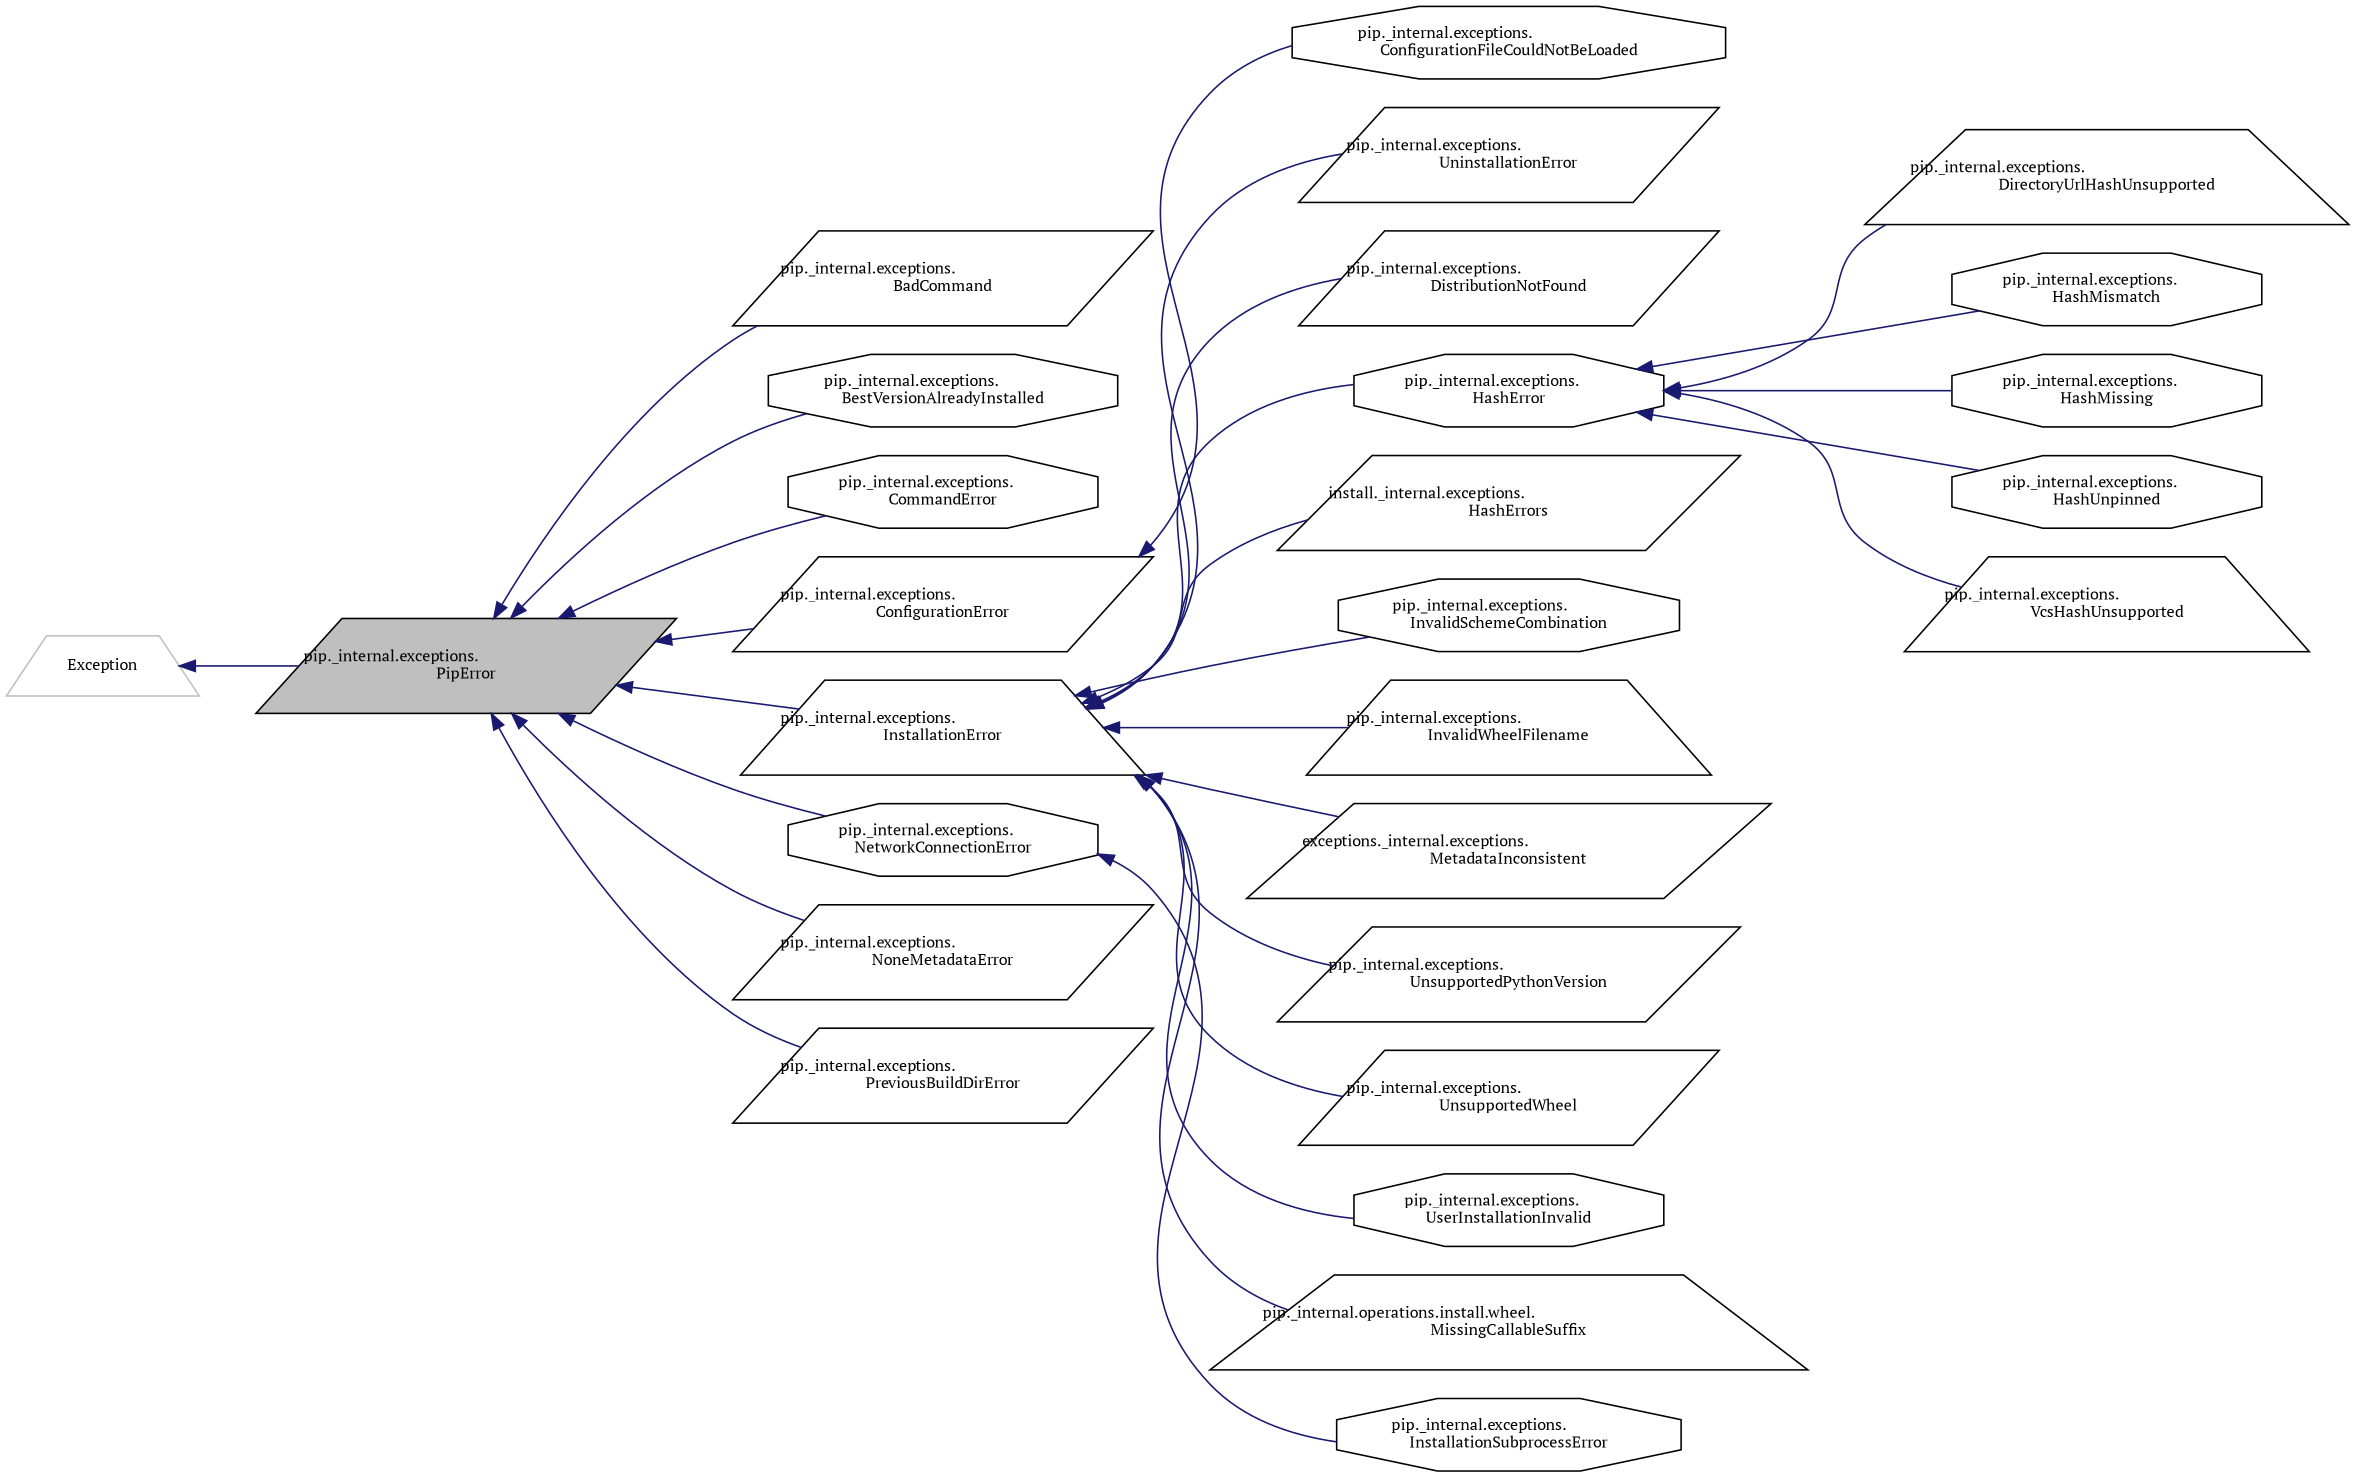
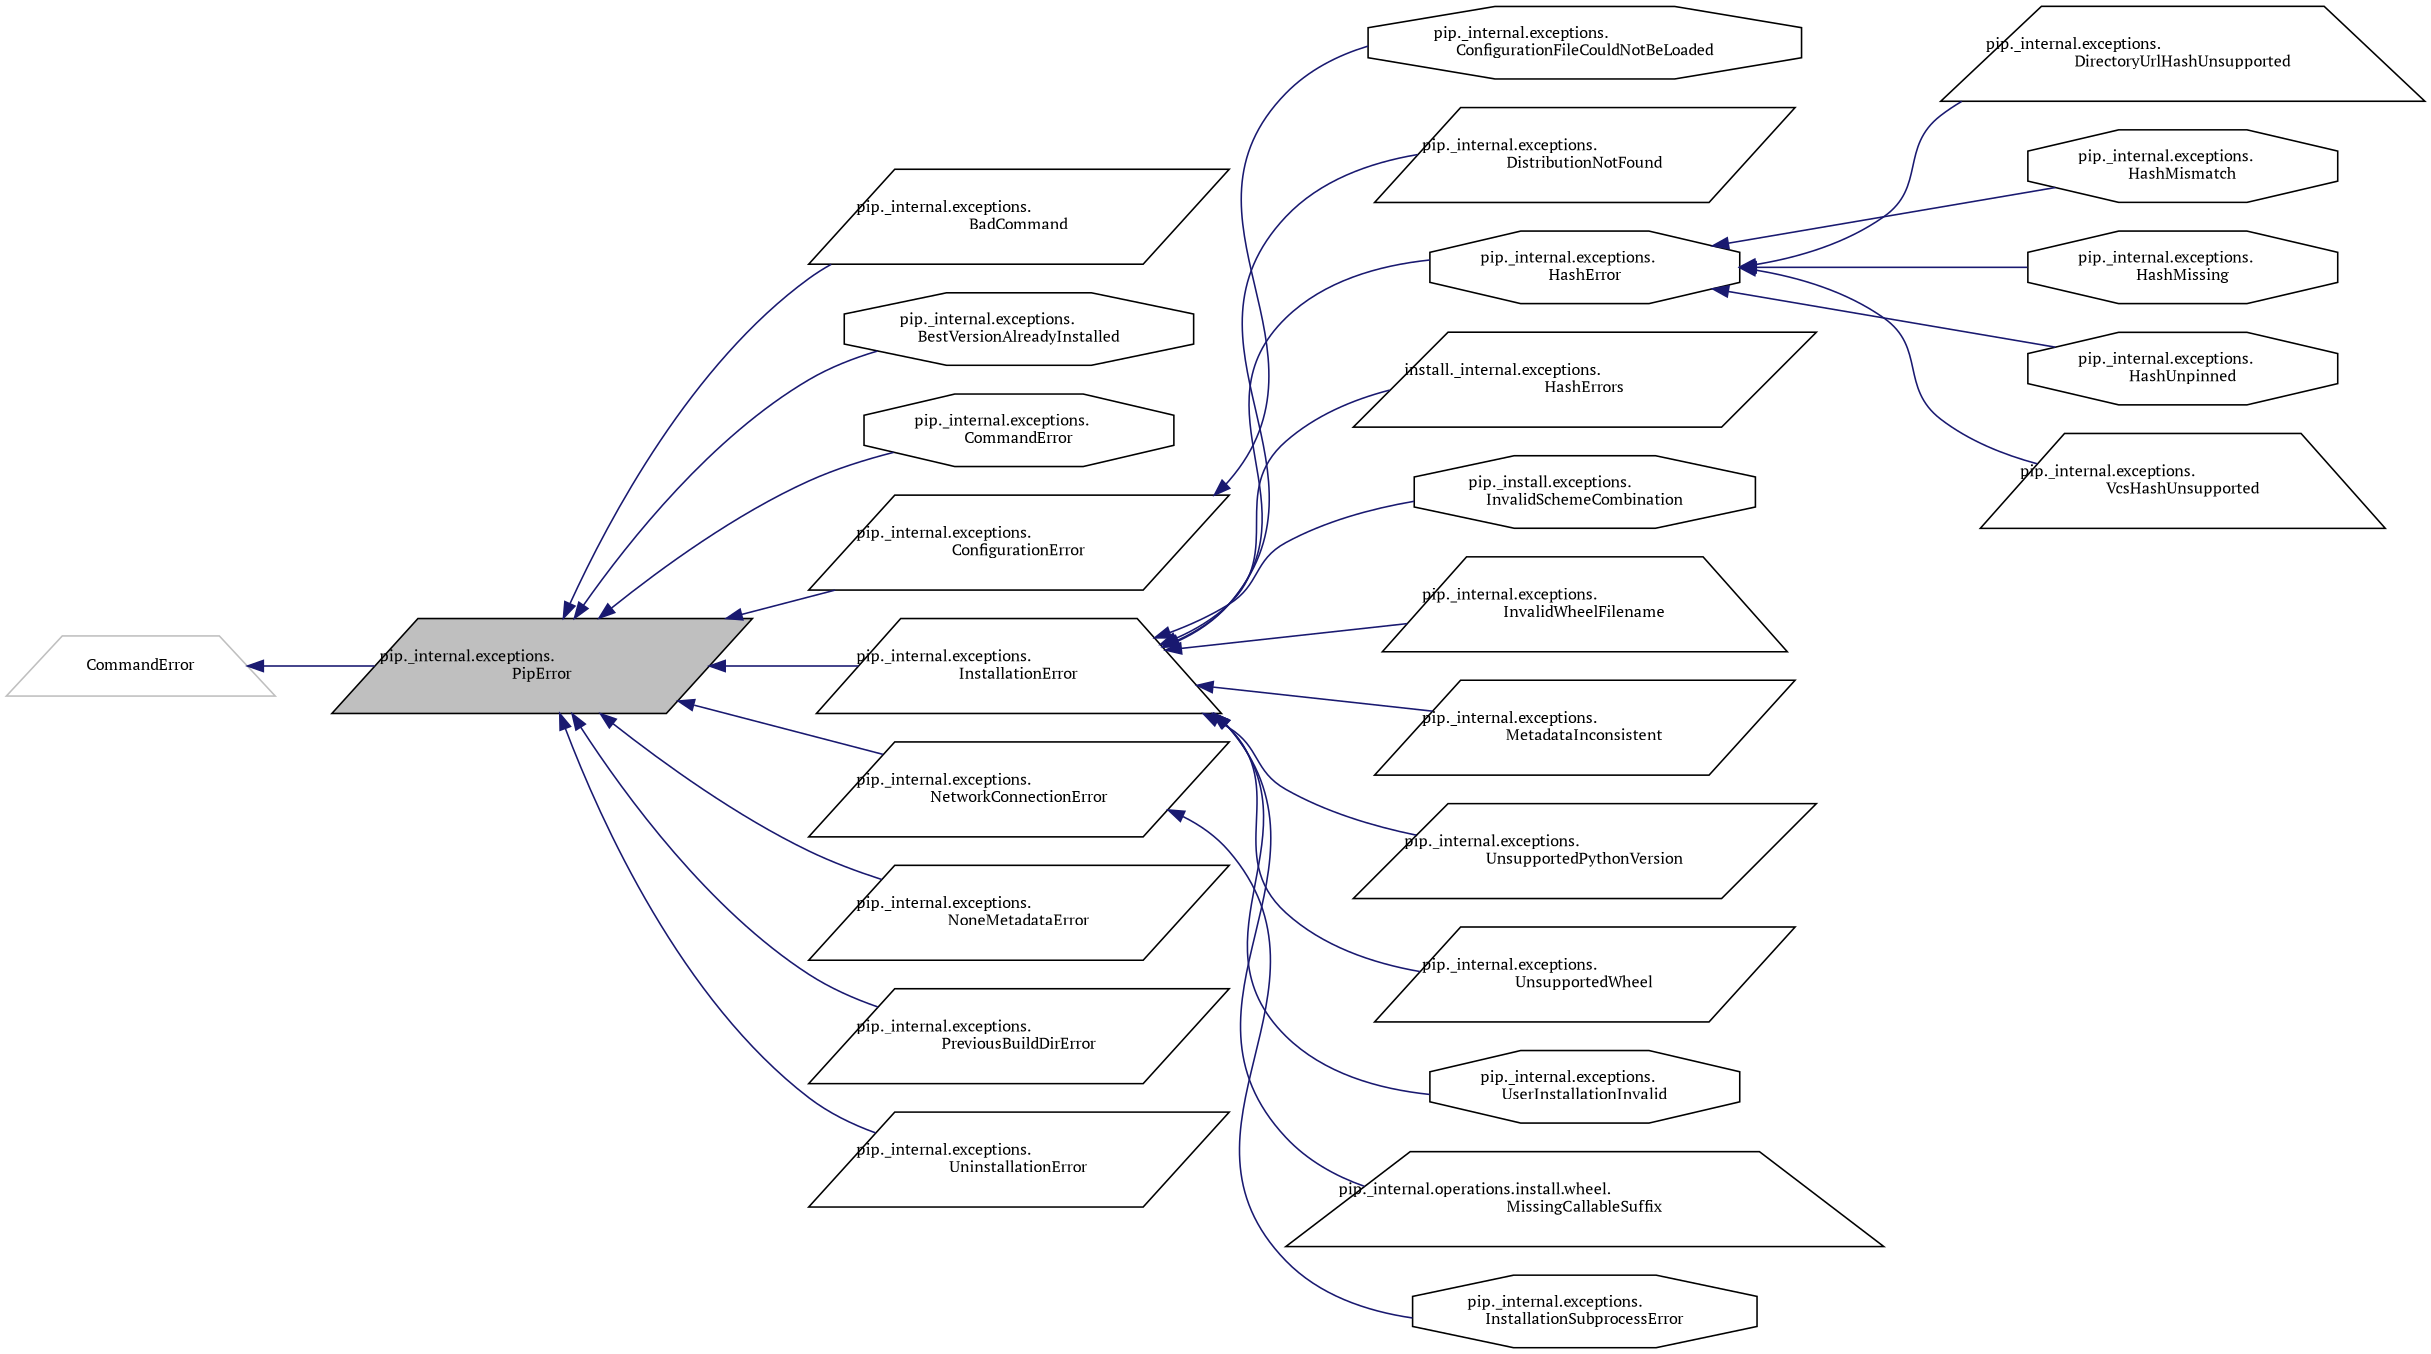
(1166, 382) -> (684, 961)
(1509, 615) -> (1585, 492)
(103, 666) -> (141, 666)
(943, 840) -> (1019, 789)
(1509, 851) -> (1585, 728)
